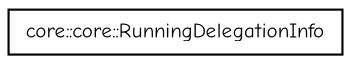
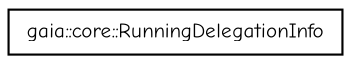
(176, 32) -> (176, 32)
